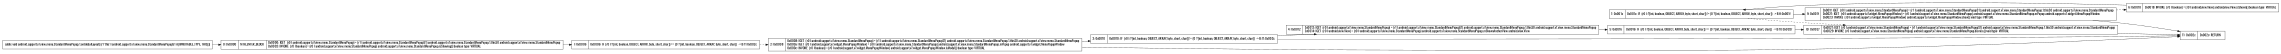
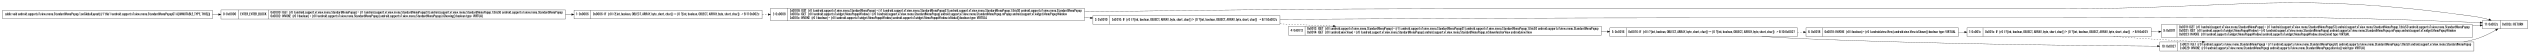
(2120, 10) -> (1800, 32)
(1296, 35) -> (1307, 25)
(252, 45) -> (253, 14)
